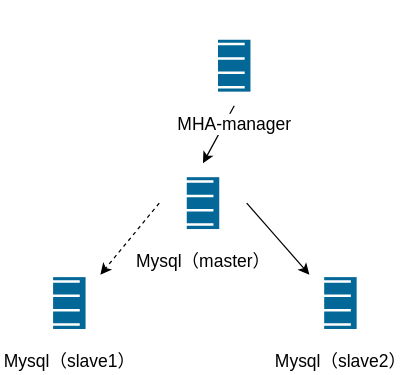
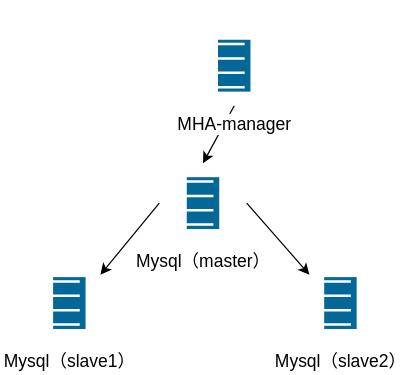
(132, 236) -> (132, 236)
